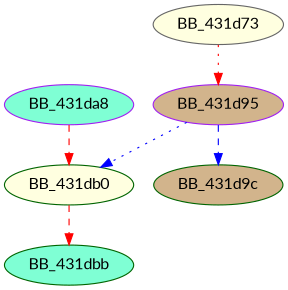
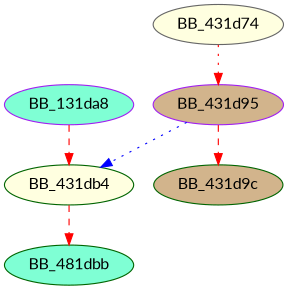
(218, 25) -> (218, 25)
(69, 105) -> (69, 105)
(218, 139) -> (218, 139)
(69, 185) -> (69, 185)
(69, 265) -> (69, 265)
